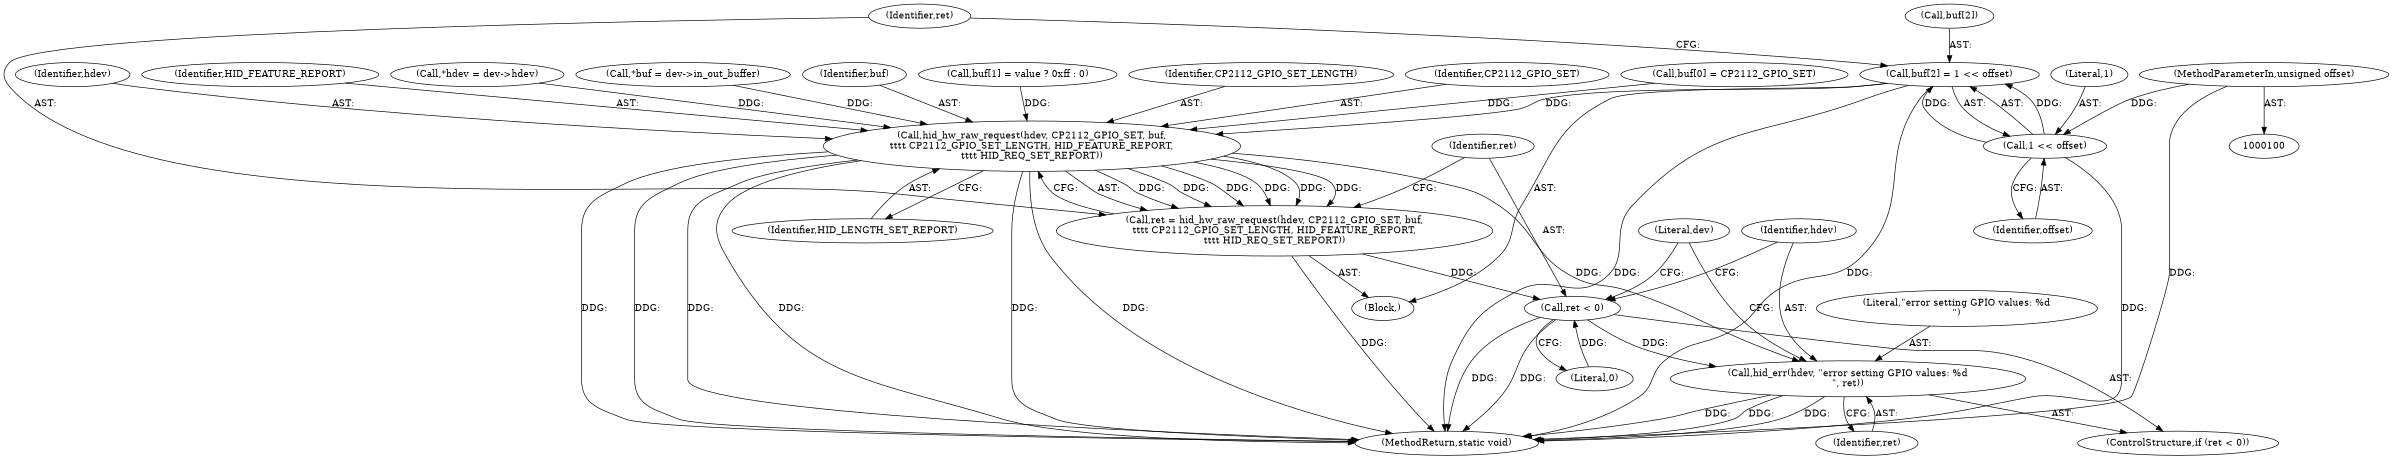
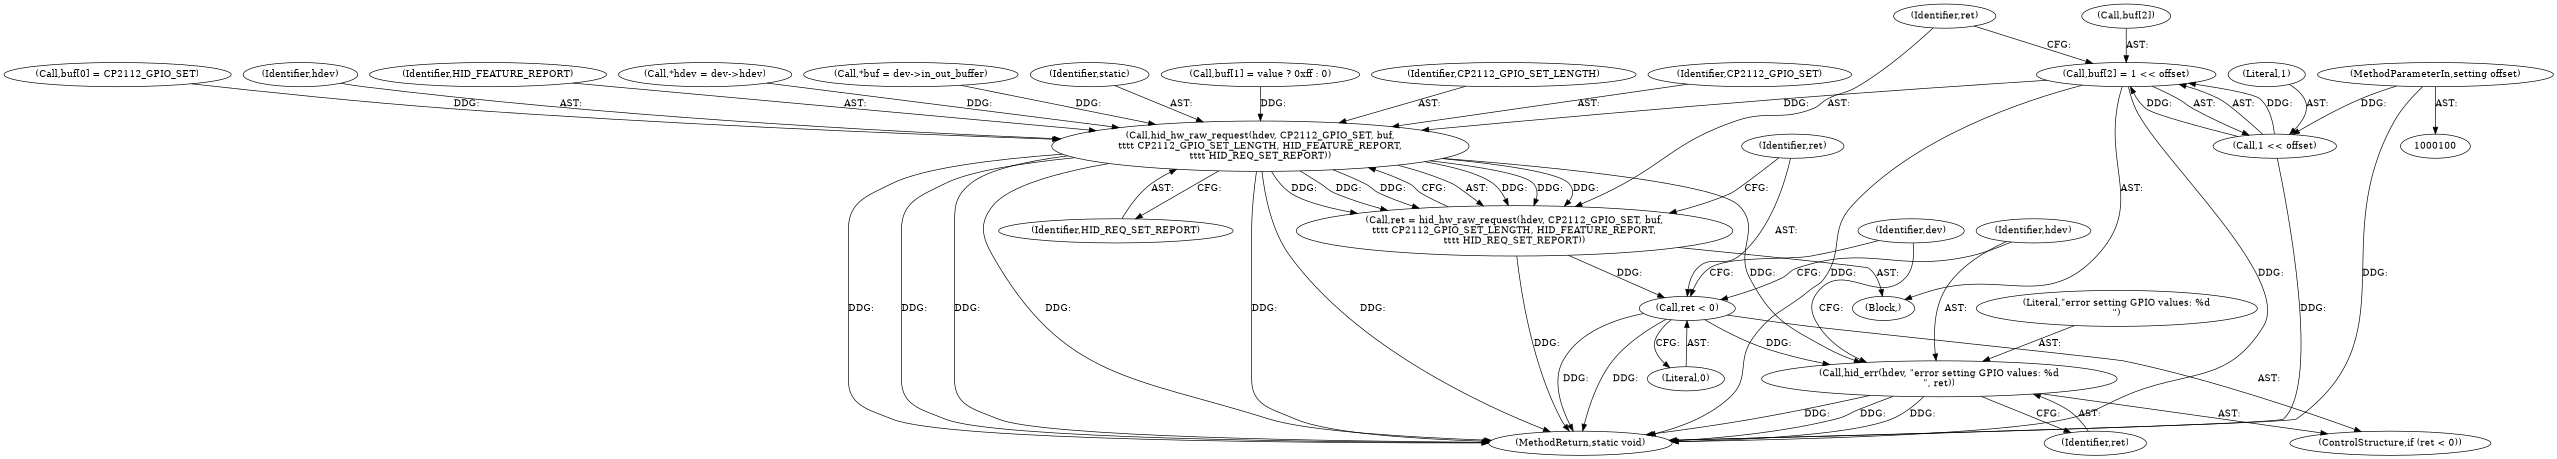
(854, 75) -> (1090, 75)
(2264, 75) -> (2435, 75)
(863, 231) -> (1116, 231)
(1684, 231) -> (1911, 231)
(2033, 231) -> none
(1596, 344) -> (1700, 344)
